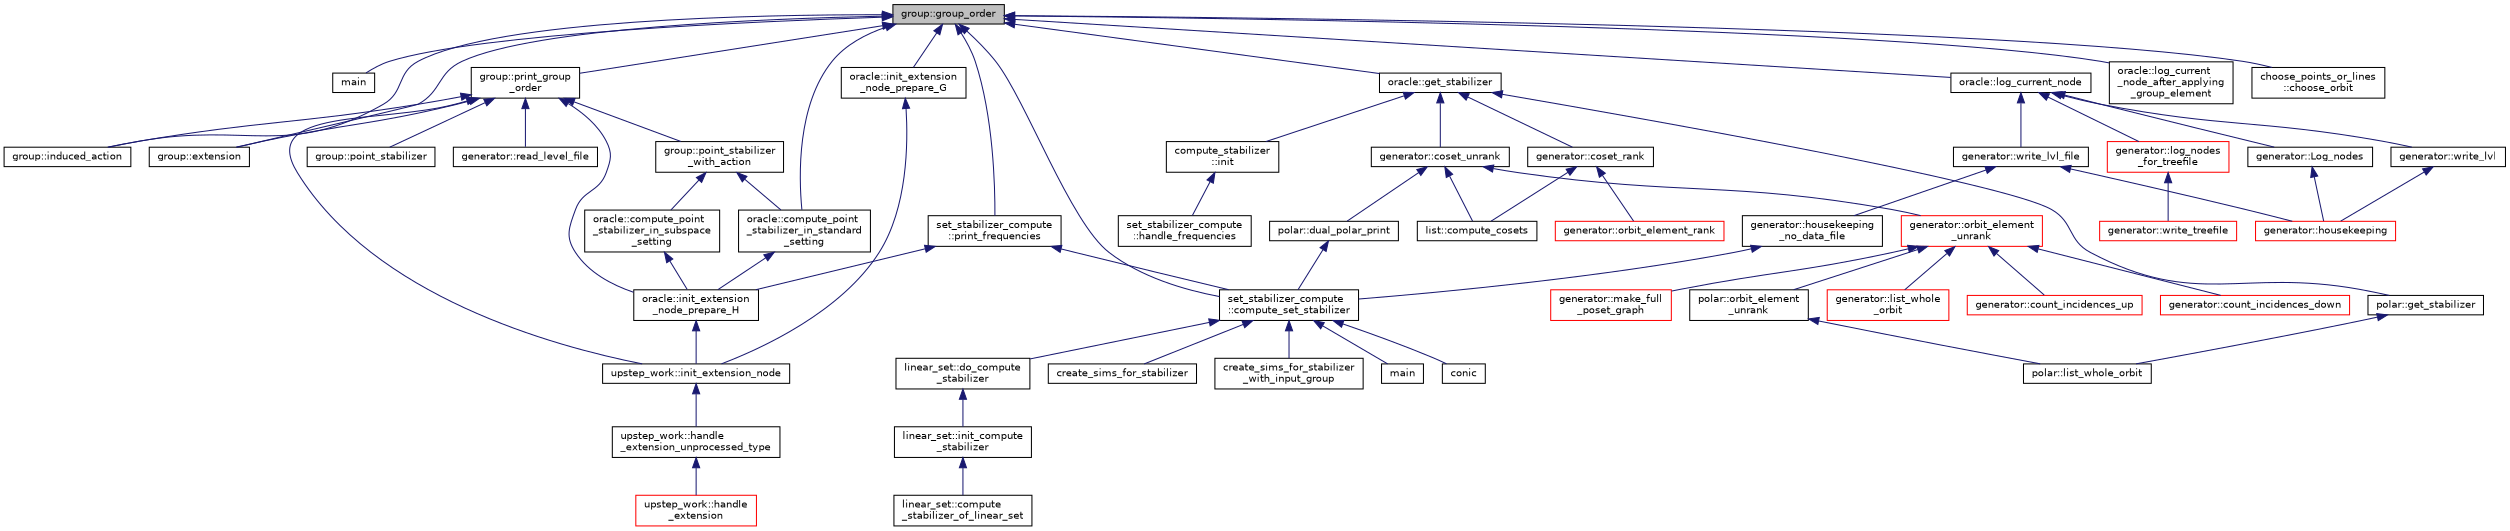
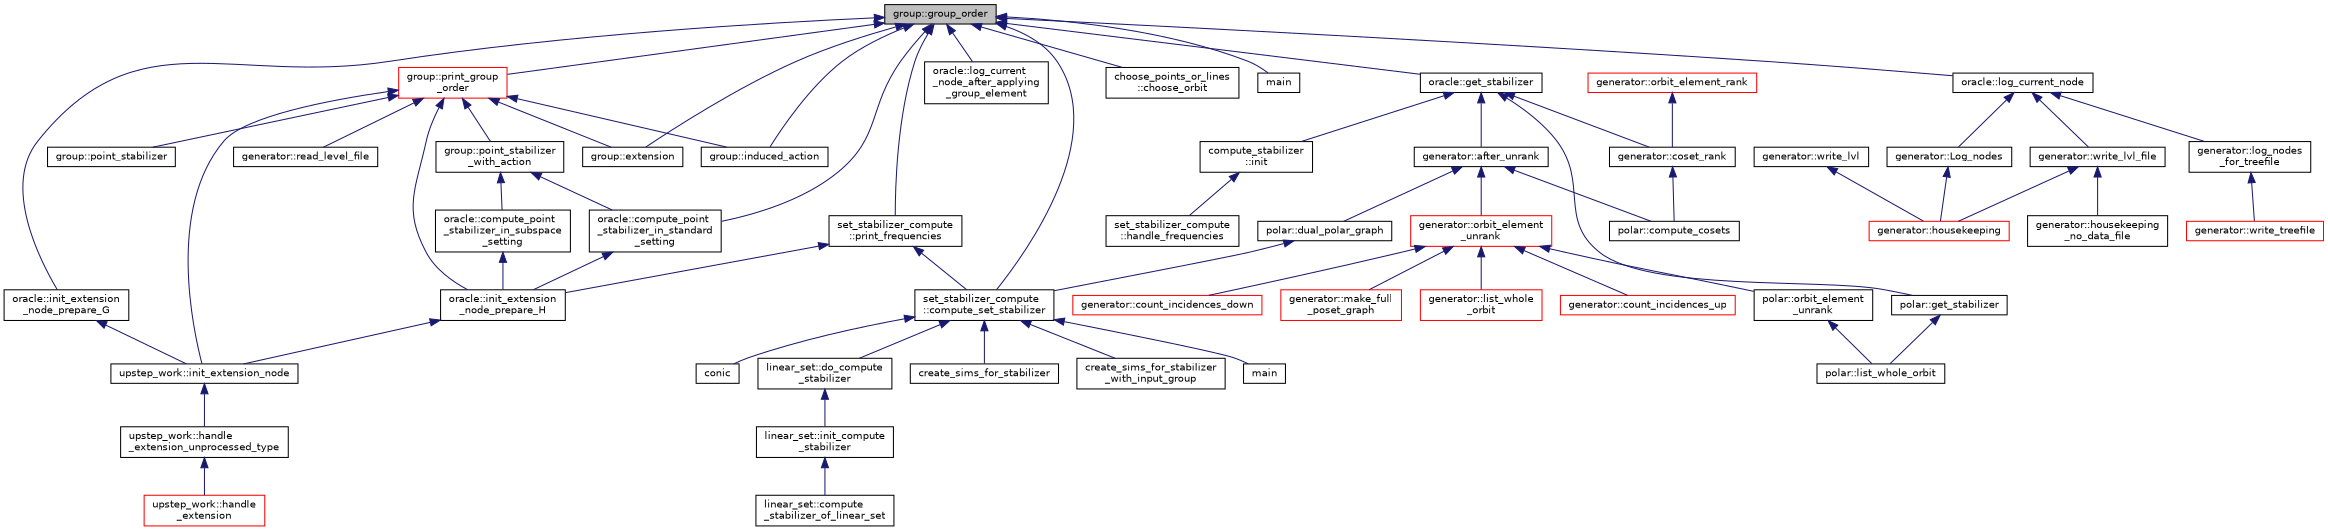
(525, 83) -> (453, 83)
(2236, 123) -> none
(1440, 157) -> (1481, 157)
(2168, 157) -> (2250, 157)
(1618, 198) -> (1672, 125)
(1334, 231) -> (1325, 231)
(1477, 231) -> (1674, 231)
(1556, 279) -> none
